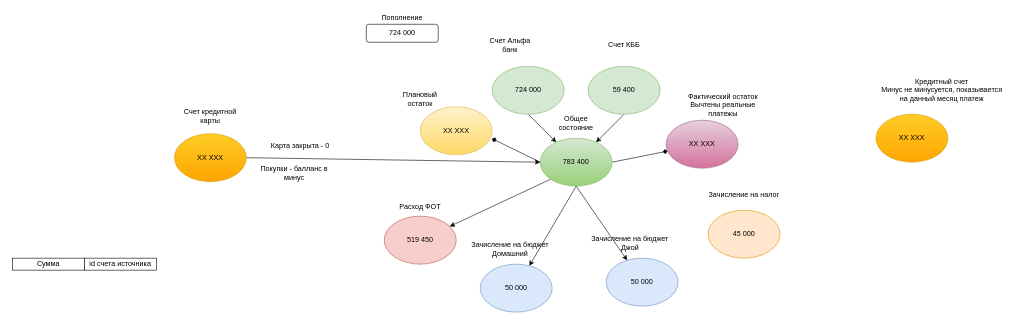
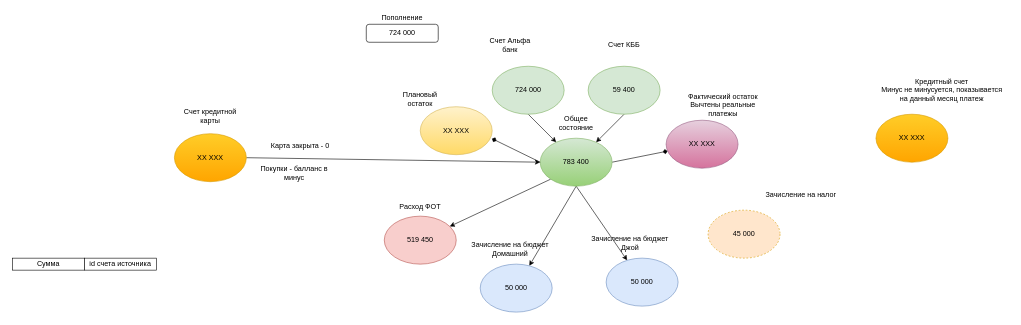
(744, 195) -> (801, 195)
(744, 234) -> (744, 234)
